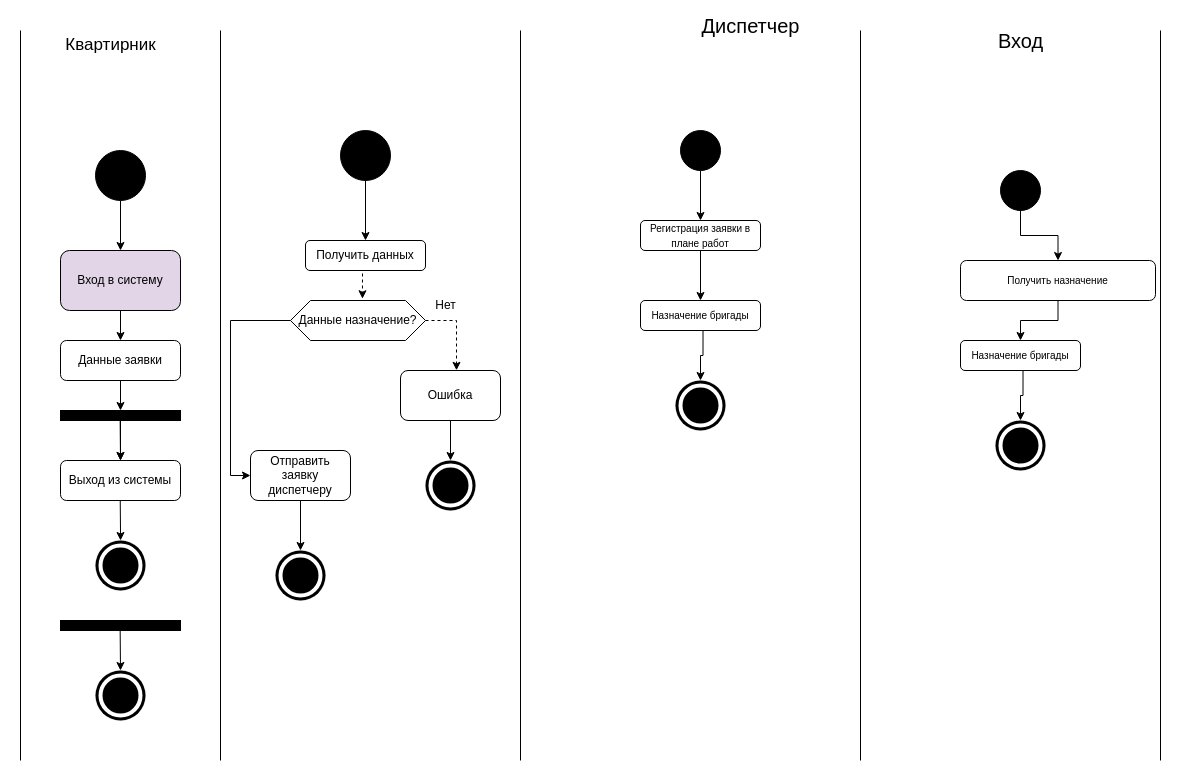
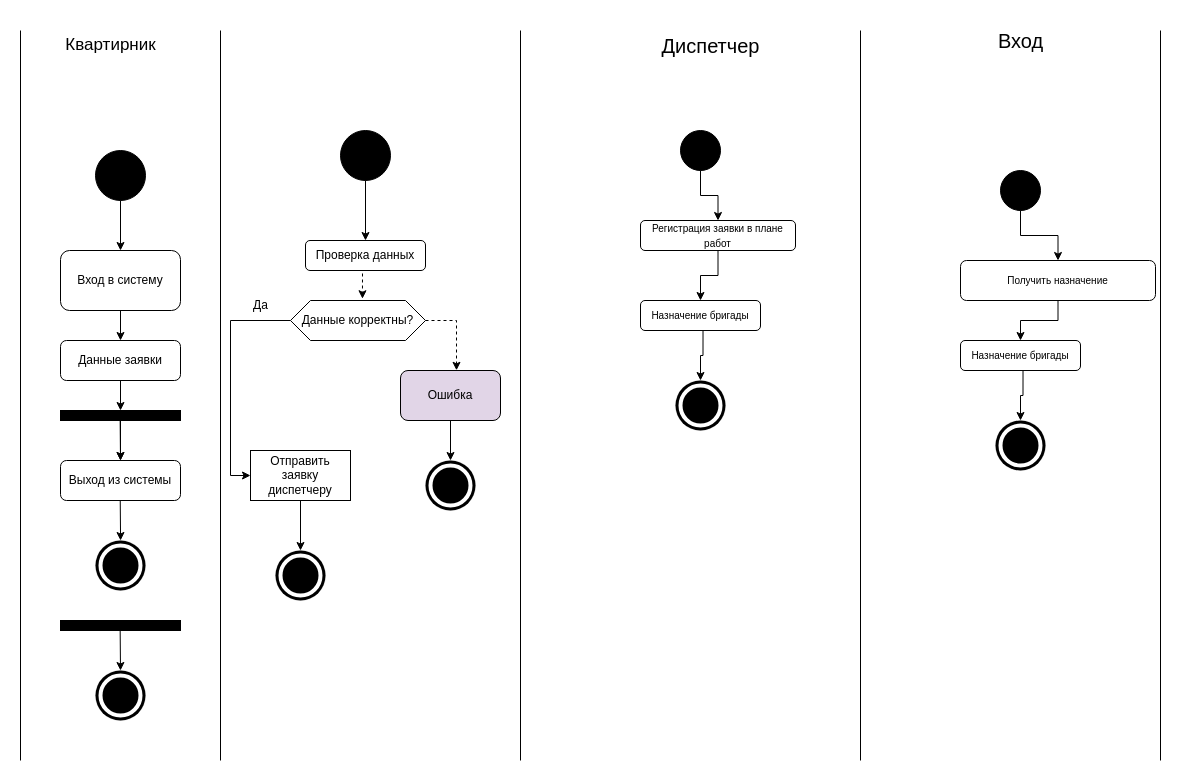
(751, 26) -> (711, 46)
(701, 236) -> (718, 236)
(366, 256) -> (366, 256)
(121, 281) -> (121, 281)
none -> (261, 306)
(446, 306) -> none
(358, 321) -> (358, 321)
(451, 396) -> (451, 396)
(301, 476) -> (301, 476)
